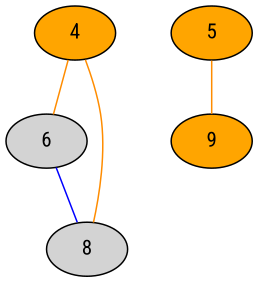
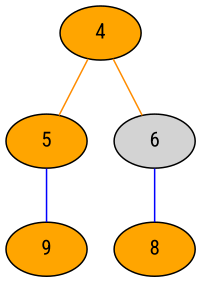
(212, 87) -> (47, 195)
(103, 140) -> (74, 87)
(87, 249) -> (155, 249)
